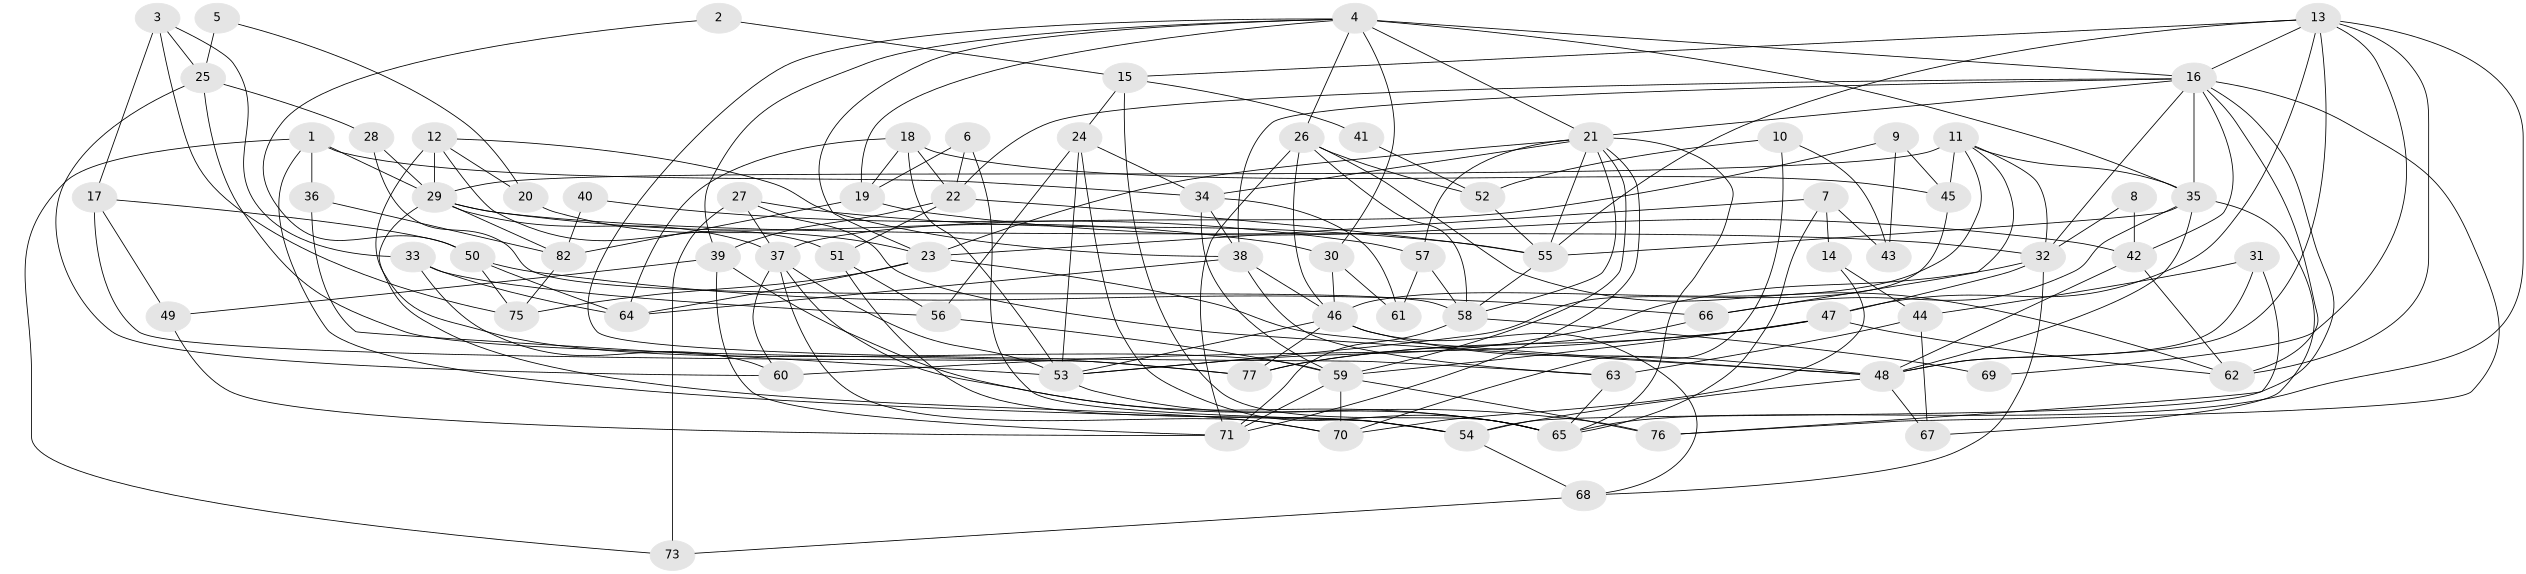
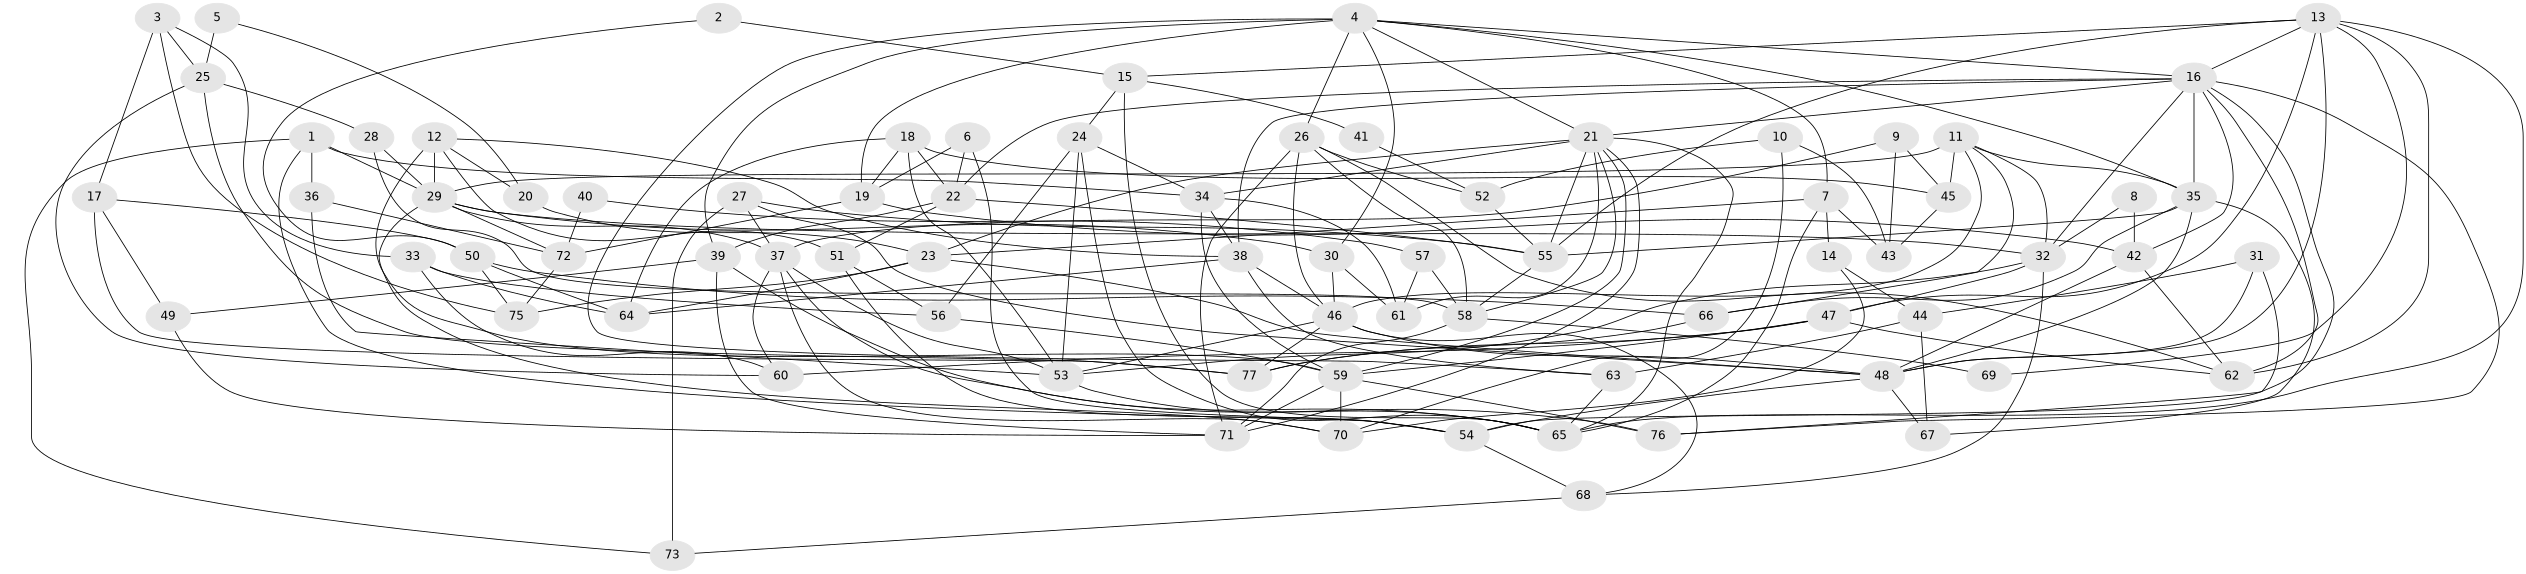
(984, 47) -> (1643, 60)
(1477, 166) -> (1570, 276)
(564, 257) -> (564, 257)
(1536, 317) -> (1924, 222)
